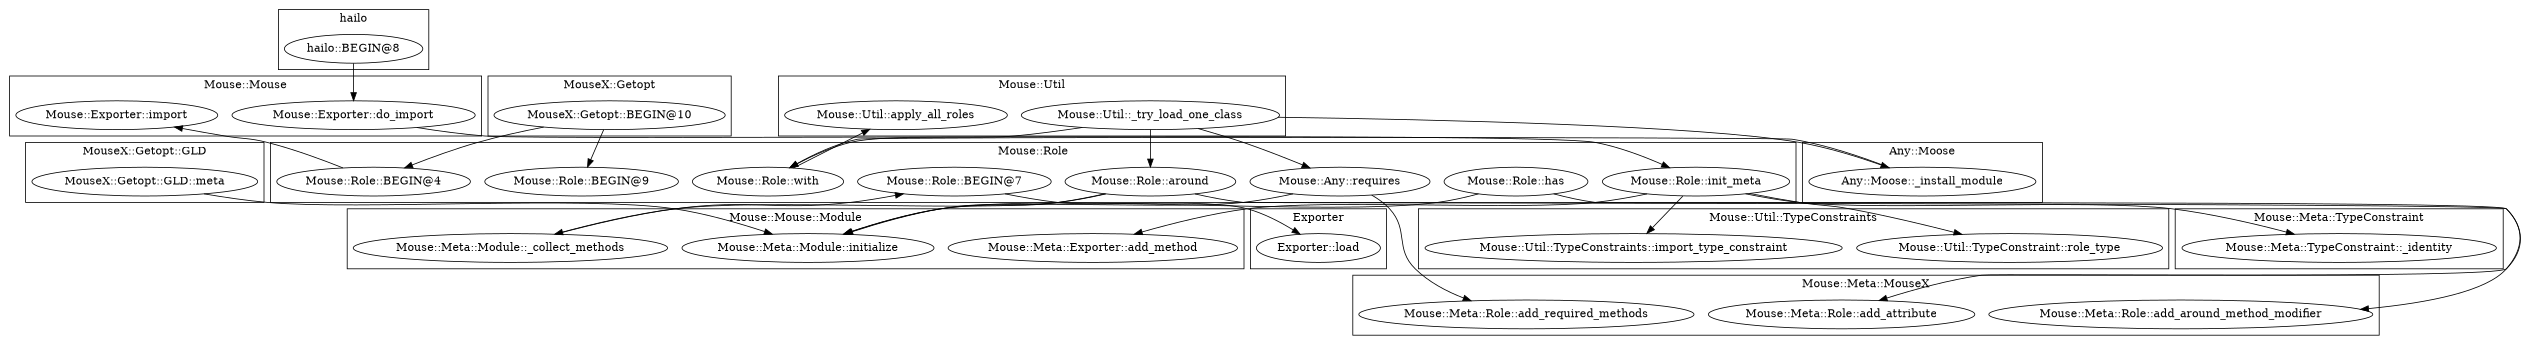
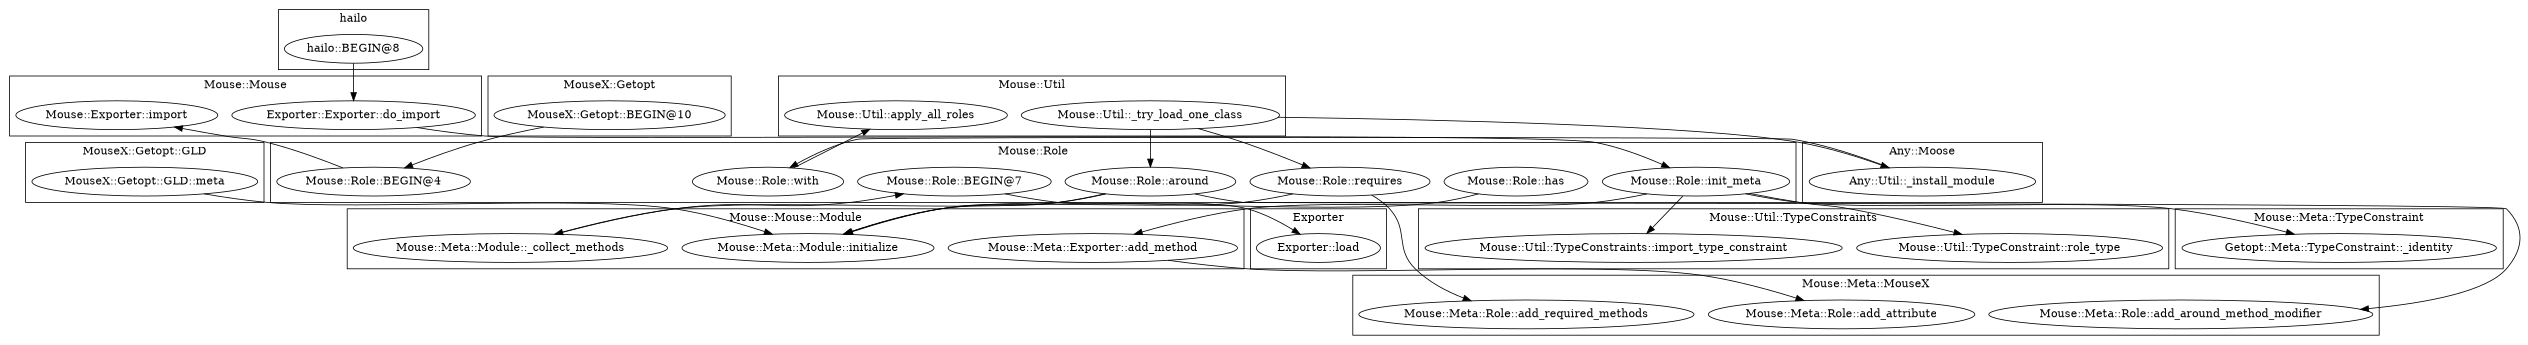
(354, 115) -> (354, 115)
(938, 137) -> none
(582, 182) -> none
(1340, 182) -> (1340, 182)
(1922, 182) -> (1922, 182)
(2339, 248) -> (2339, 248)
(2418, 274) -> (1404, 270)
